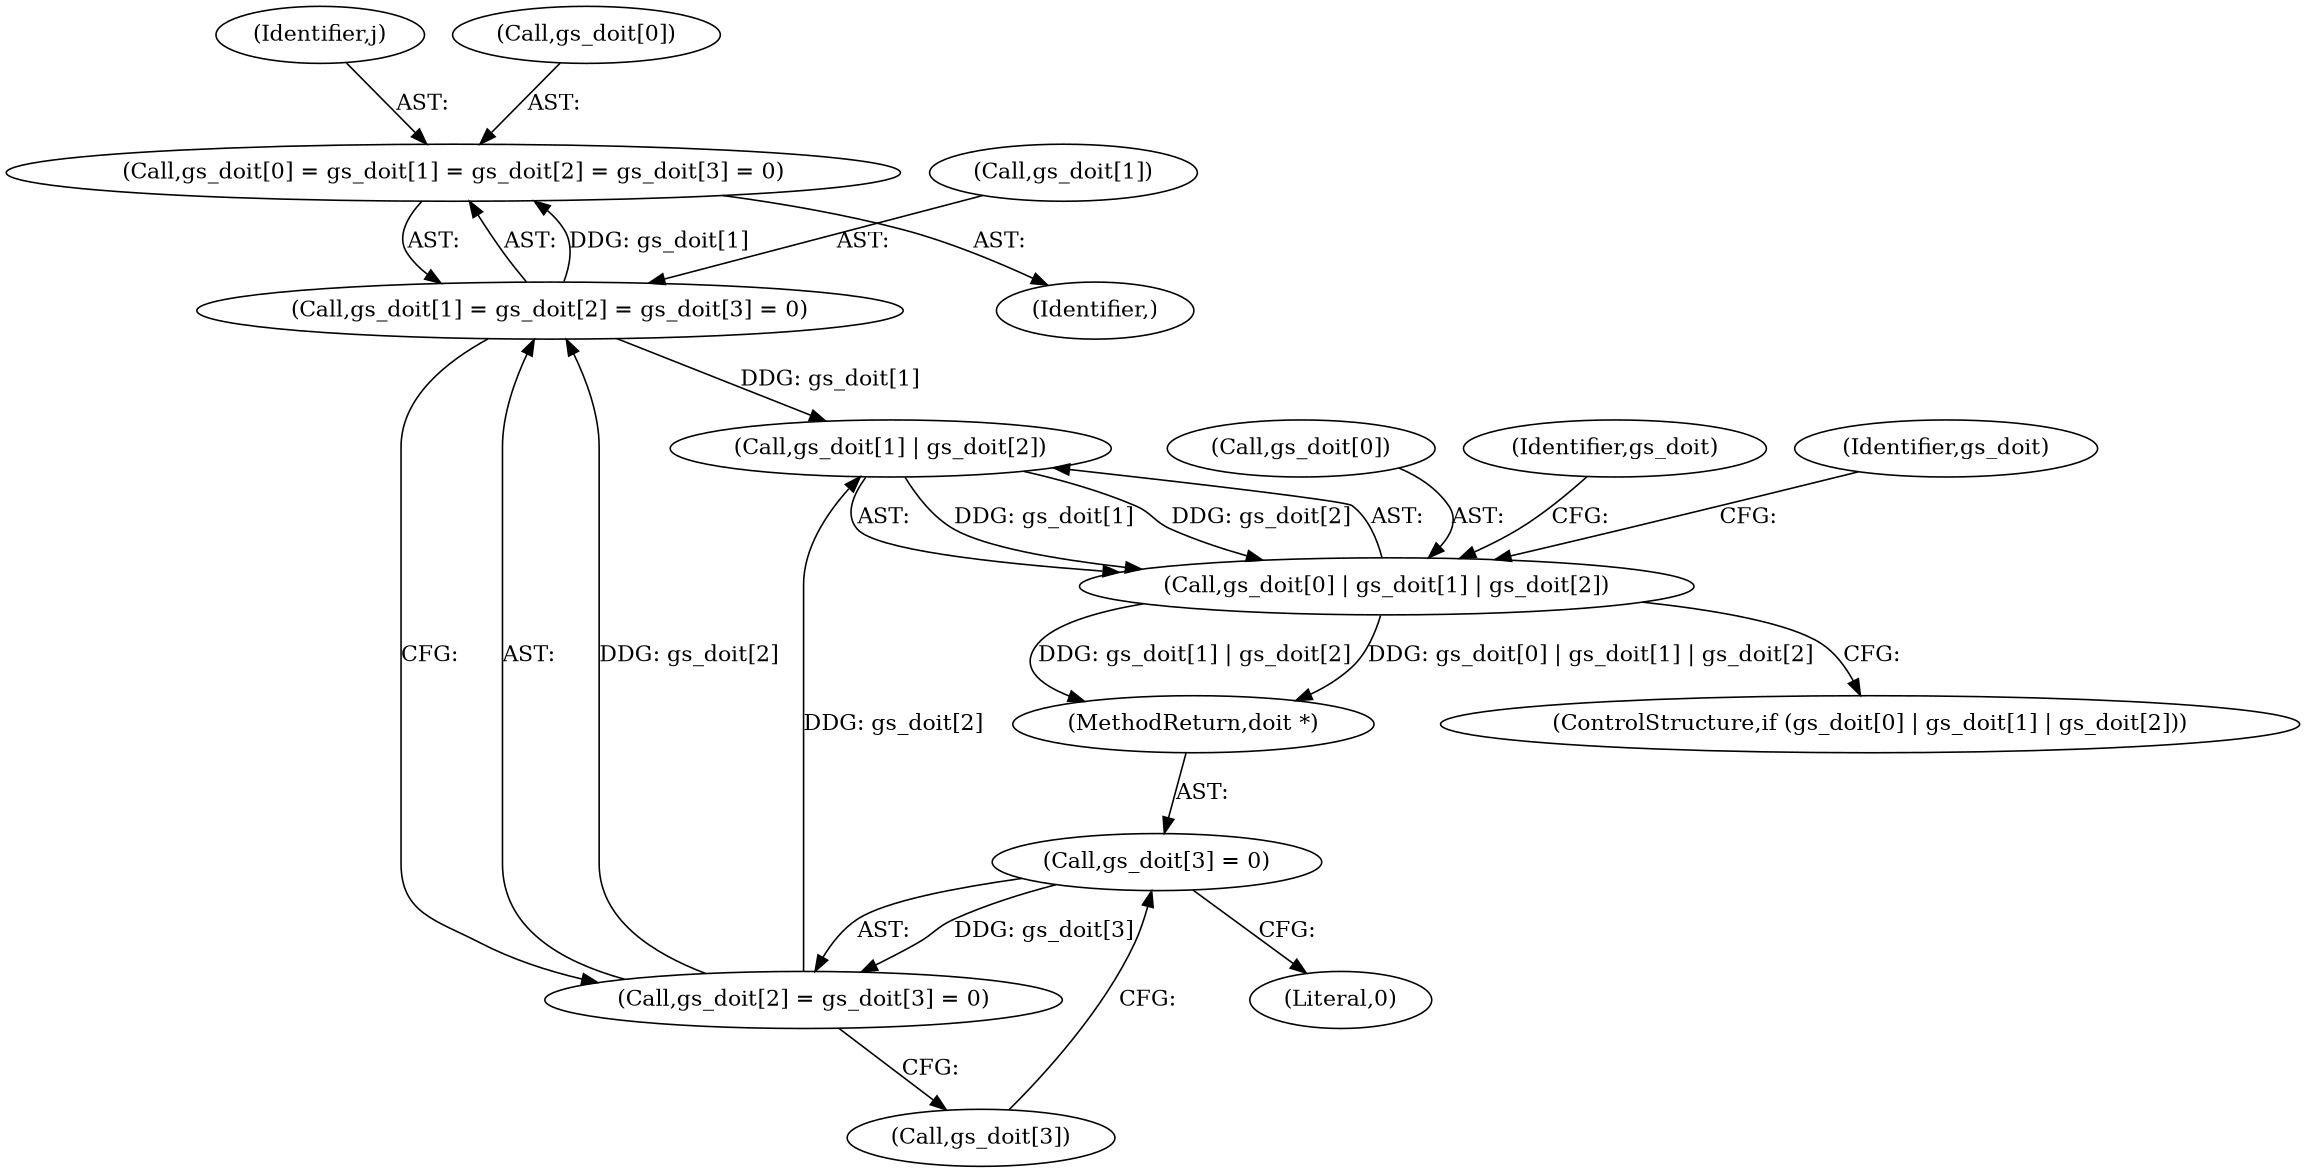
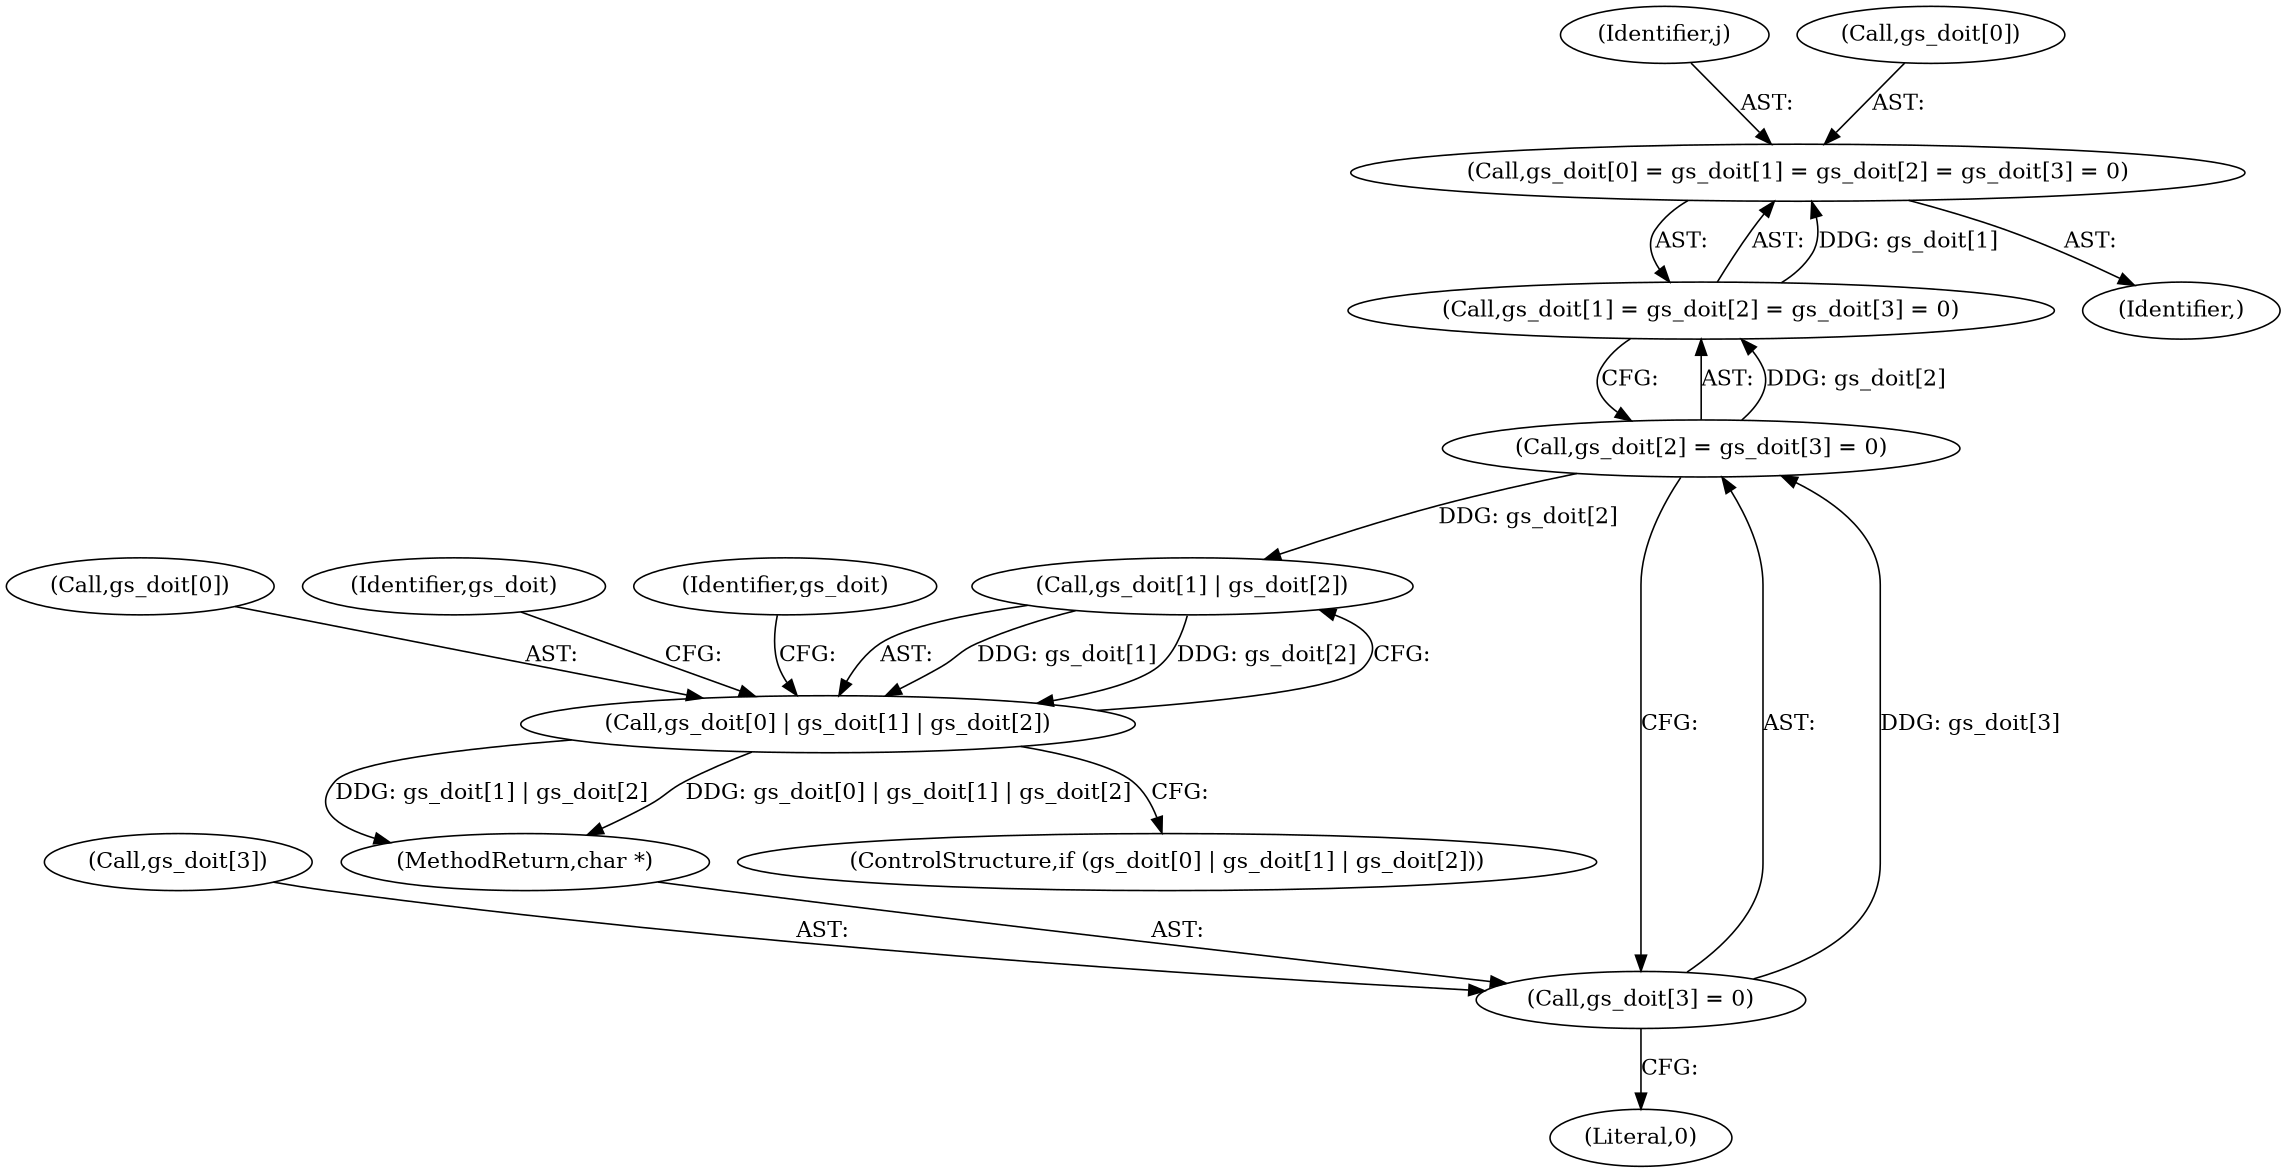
(1063, 173) -> none
(714, 377) -> none
(1401, 517) -> (1406, 655)
(1193, 724) -> (525, 862)
(1151, 1000) -> (826, 931)
(886, 1064) -> (1641, 712)
